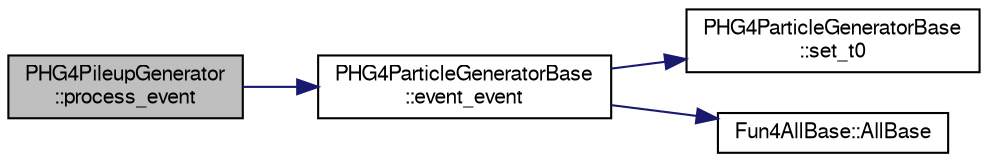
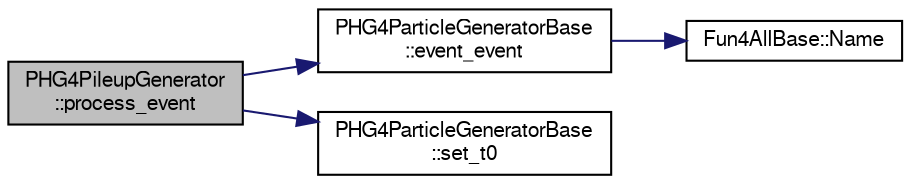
(638, 65) -> (270, 115)
(833, 133) -> (794, 41)
